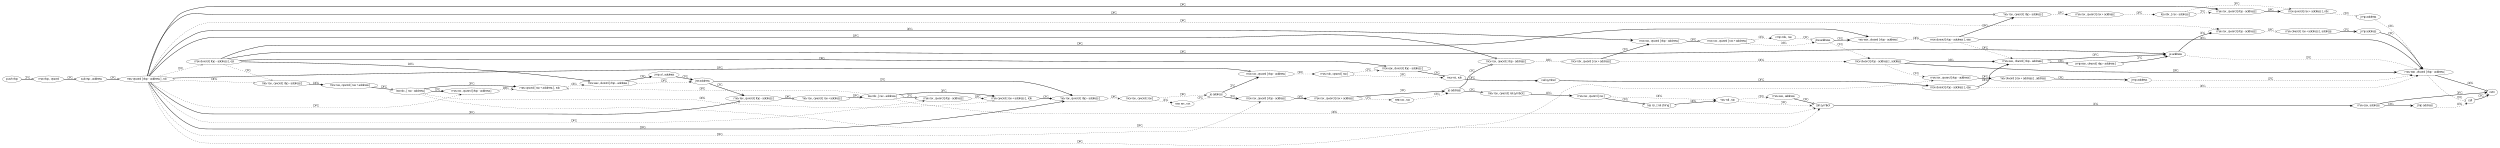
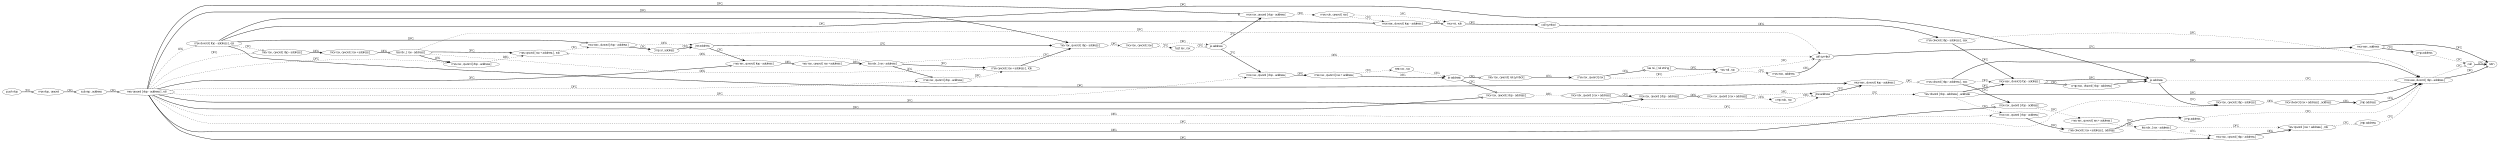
(1731, 62) -> (1709, 108)
